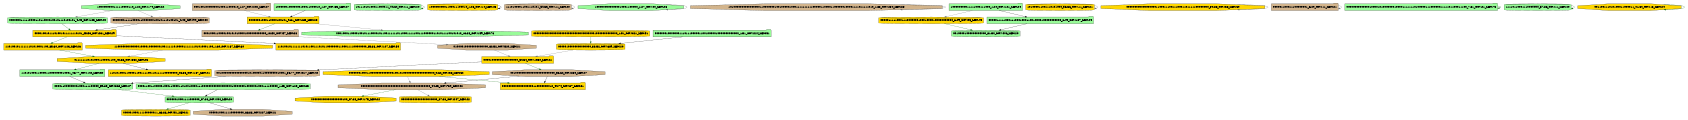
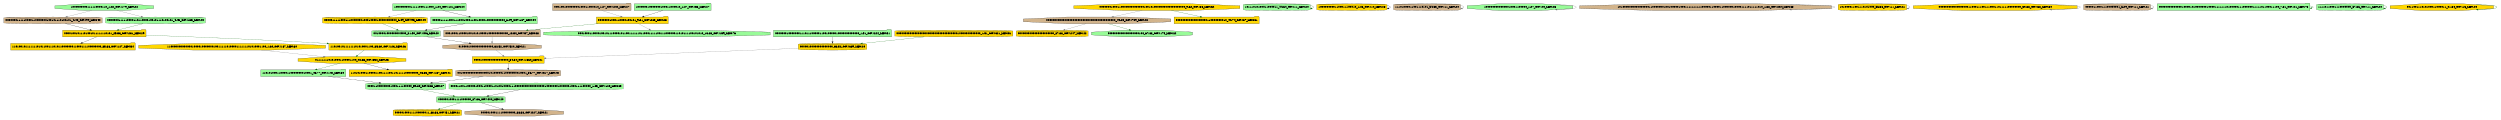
(1305, 7) -> (2117, 7)
none -> (448, 40)
(549, 73) -> none
(346, 100) -> (1142, 34)
